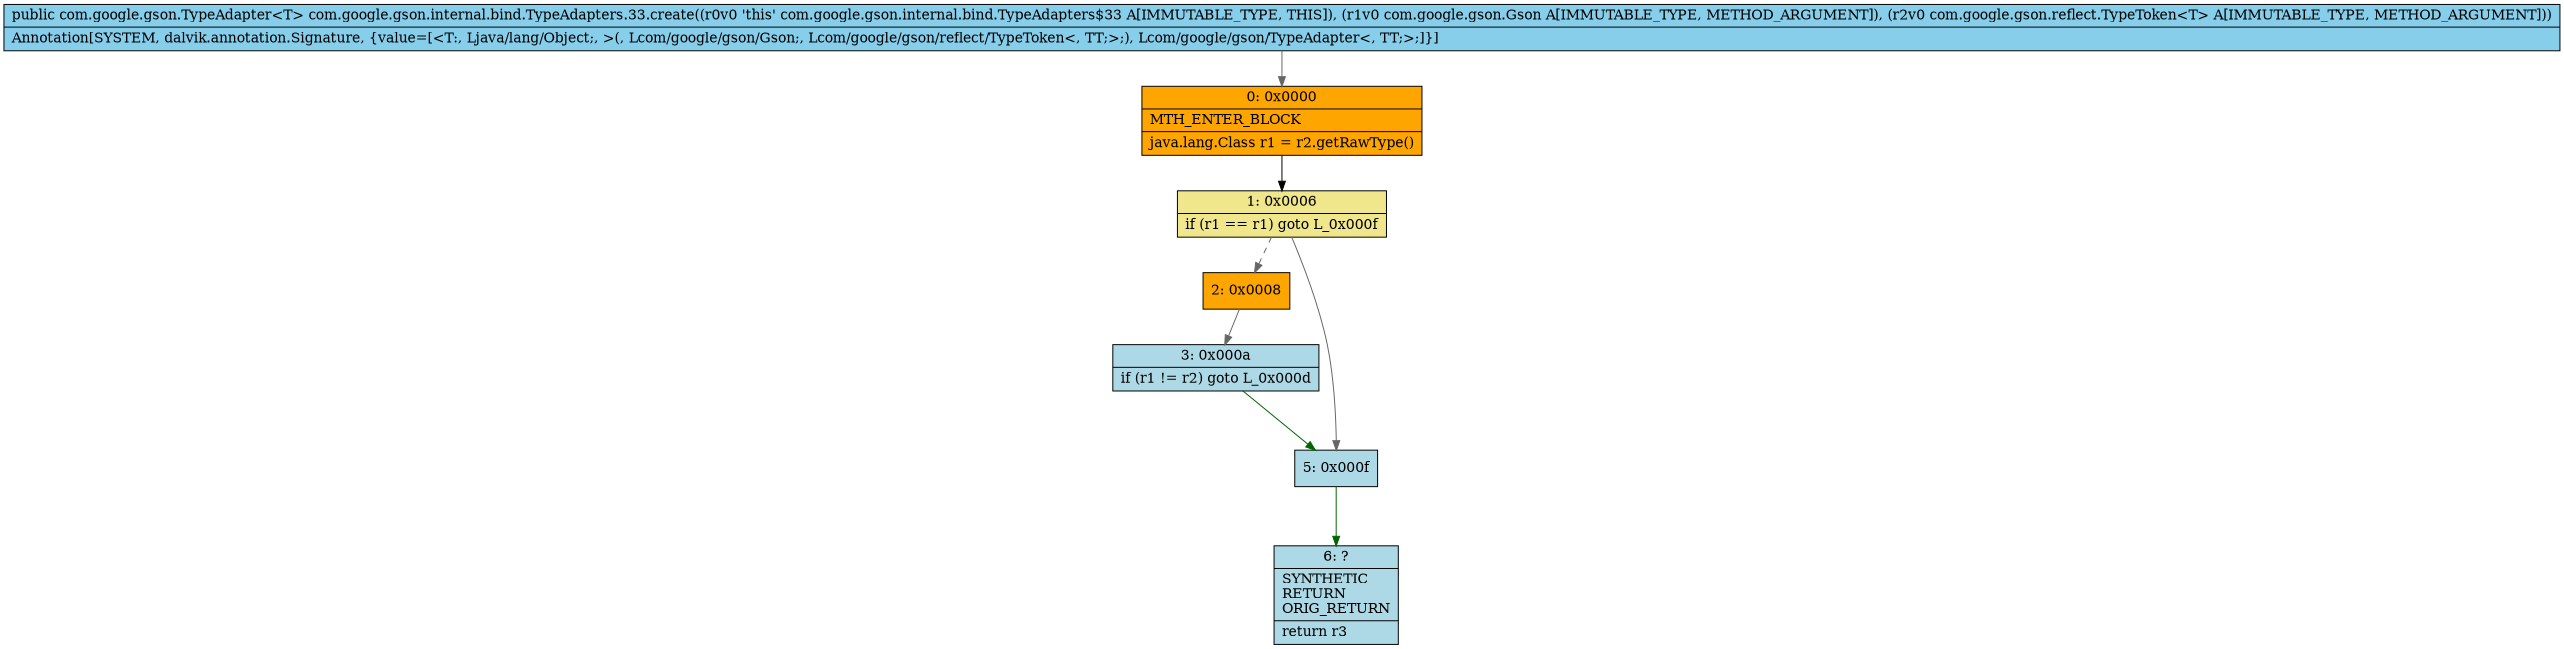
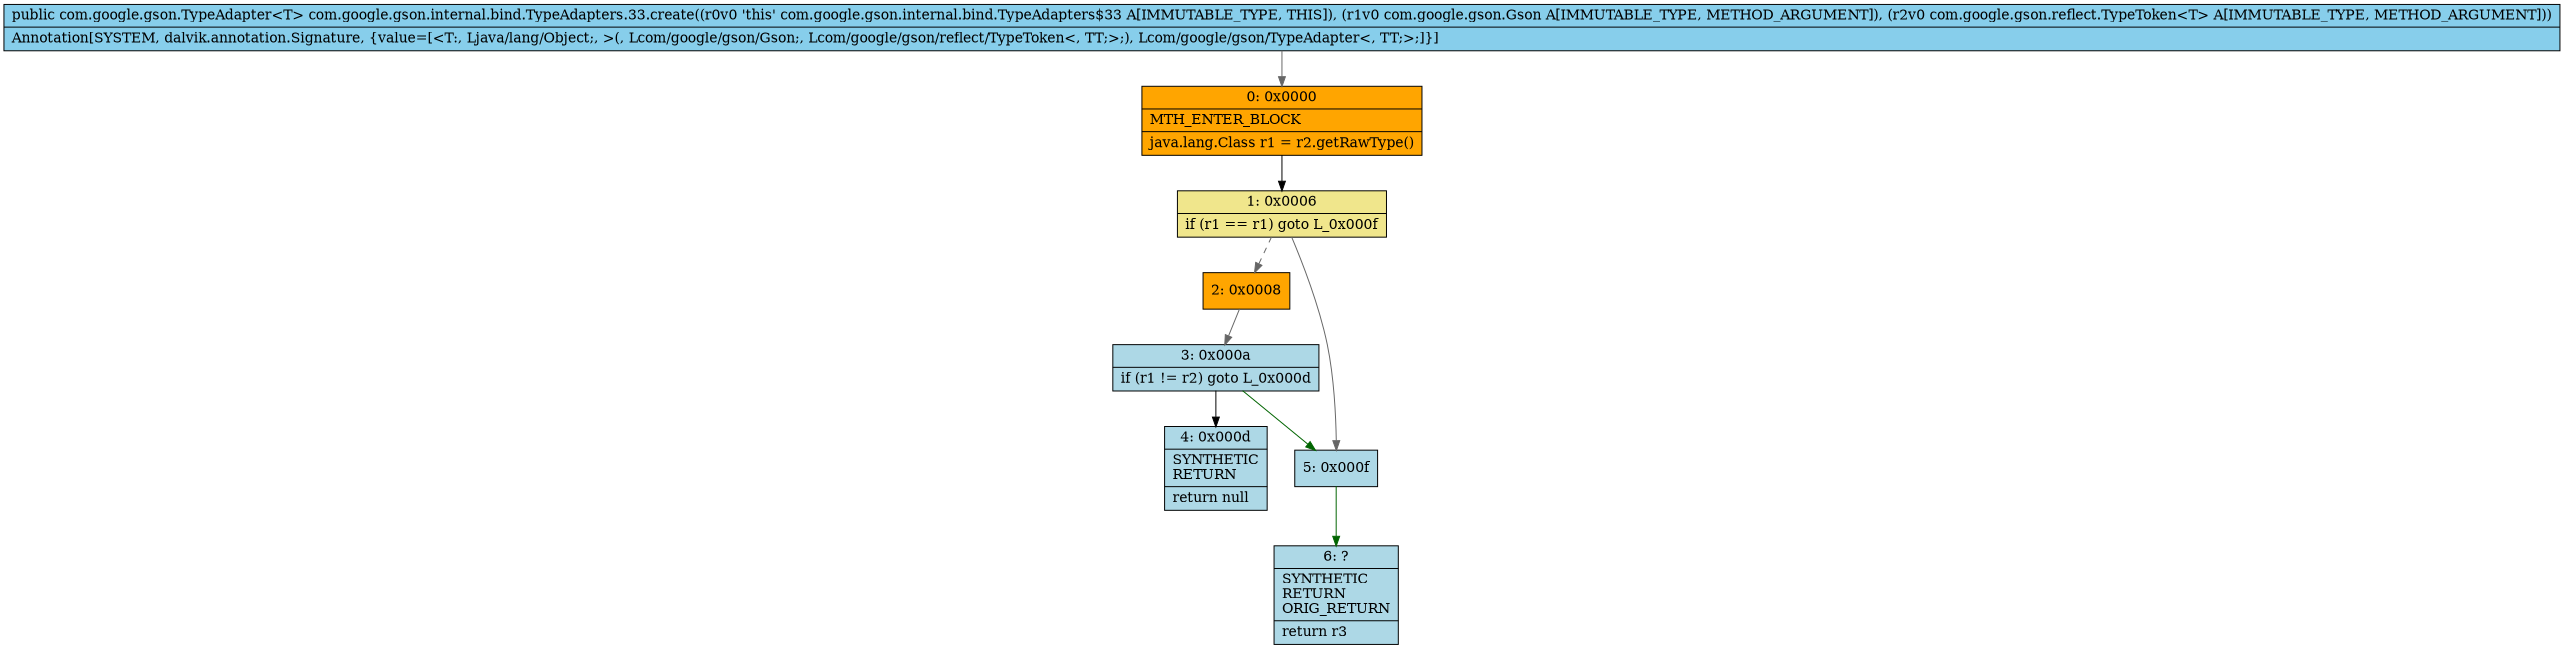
none -> (1216, 468)
